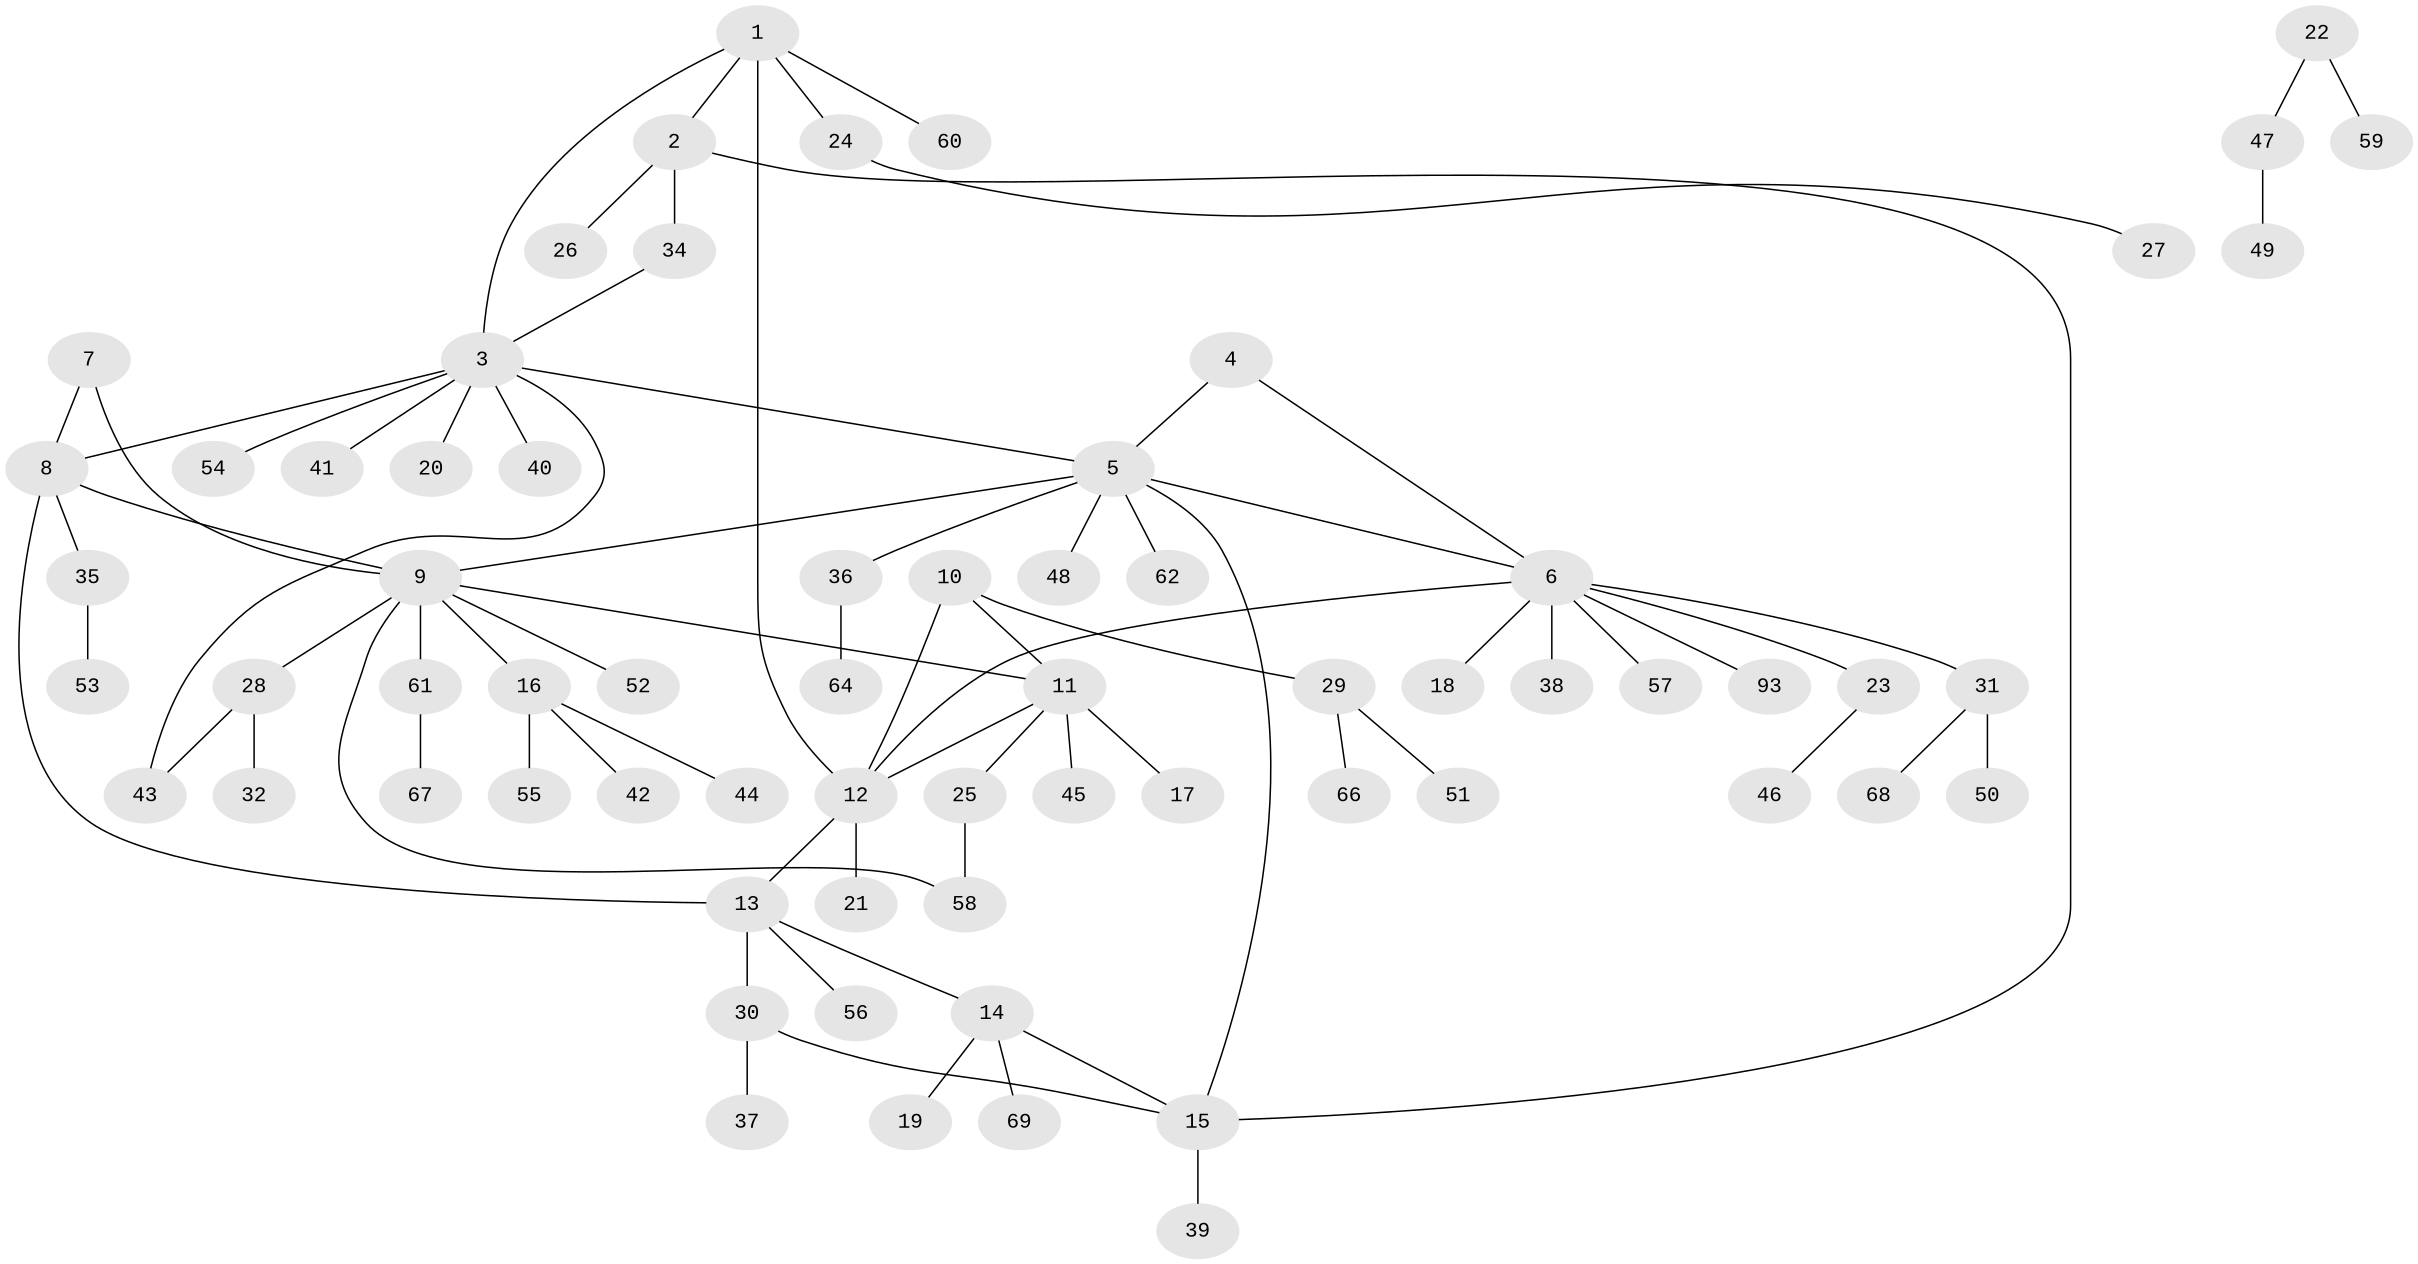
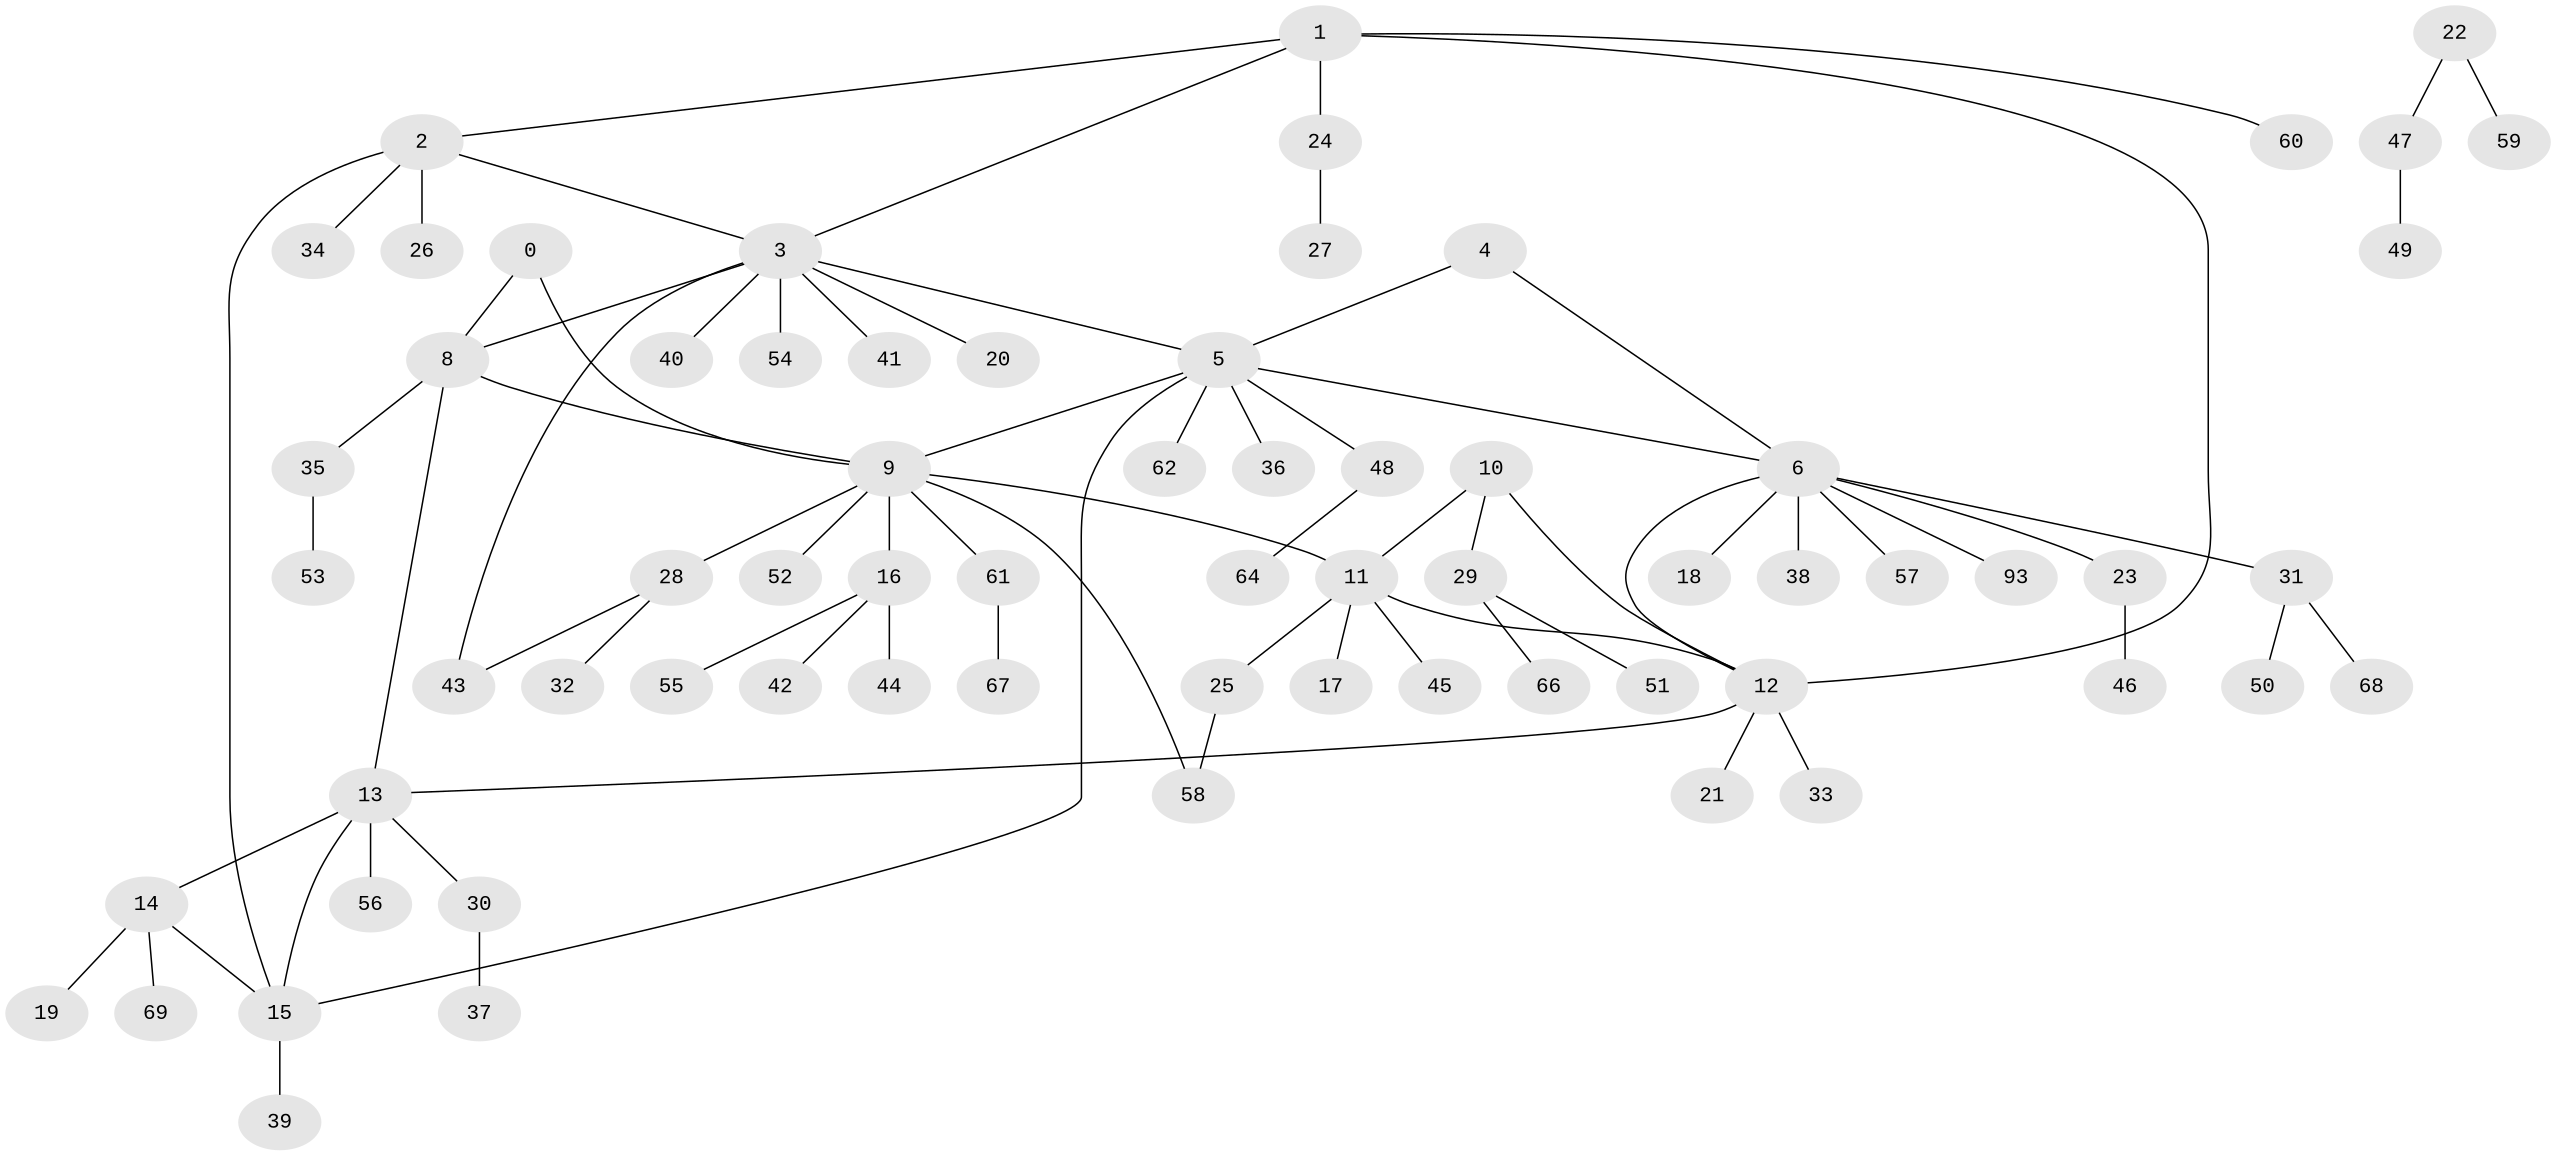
(579, 305) -> (601, 197)
(89, 360) -> (531, 251)
(841, 632) -> (1315, 523)
none -> (1821, 796)
(967, 1077) -> (307, 899)
